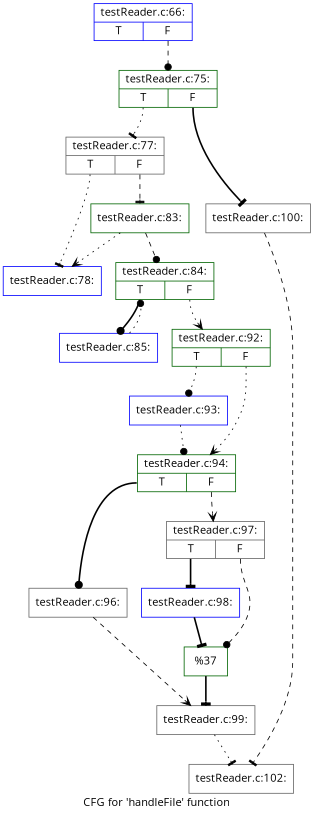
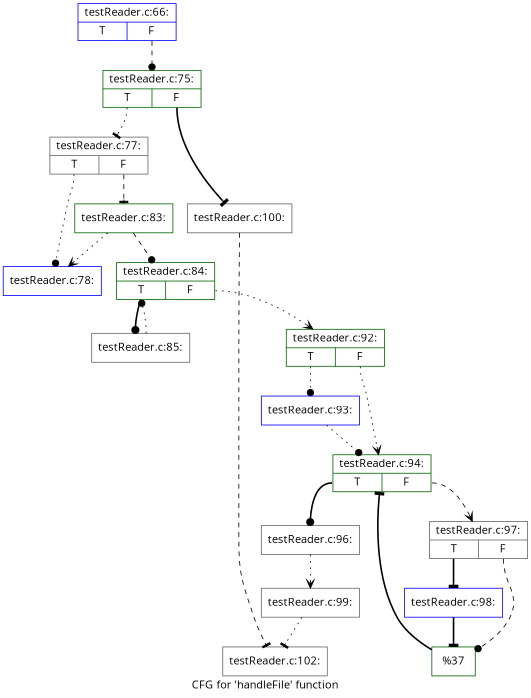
(78, 219) -> (65, 217)
(109, 348) -> (141, 348)
(139, 659) -> (310, 567)
(206, 689) -> (384, 582)
